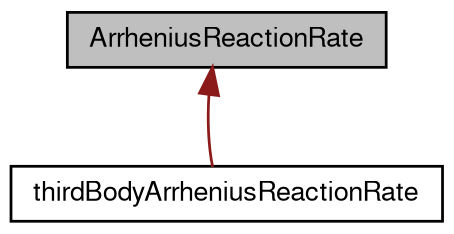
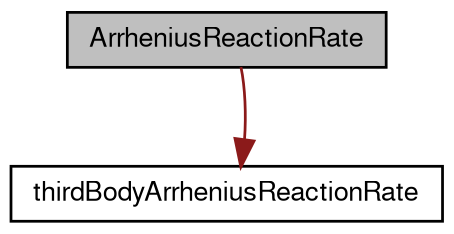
(209, 131) -> (245, 103)
